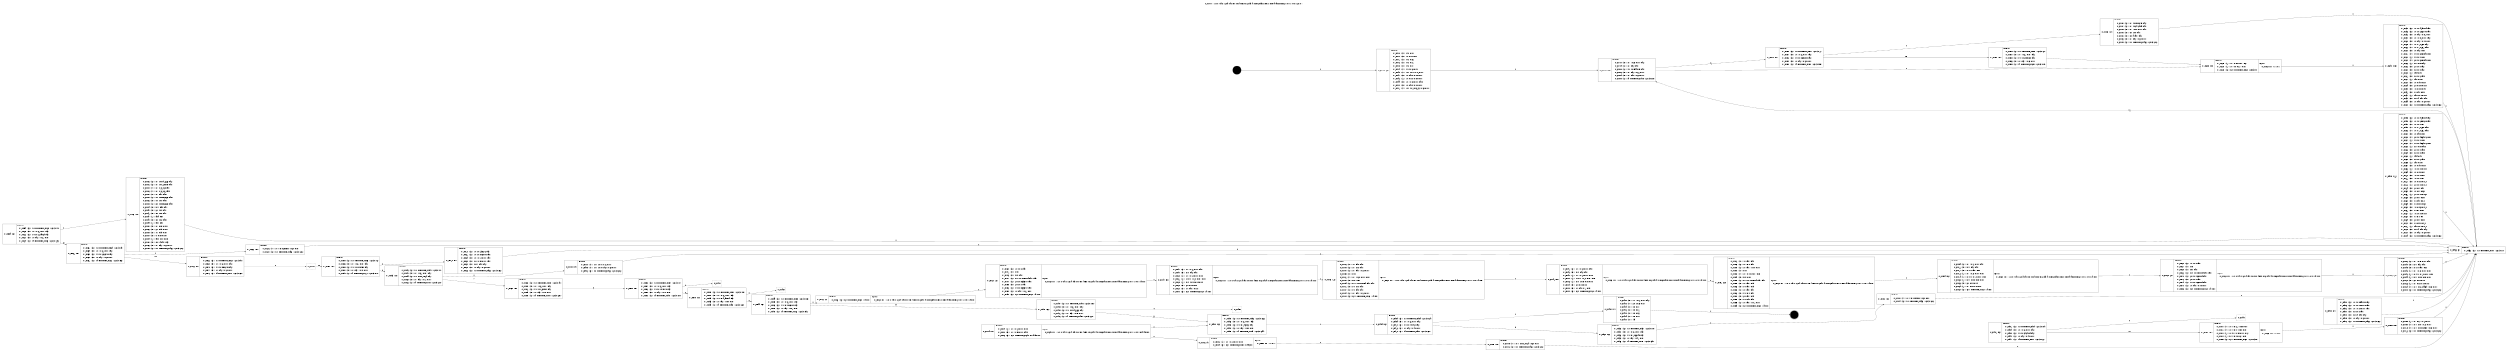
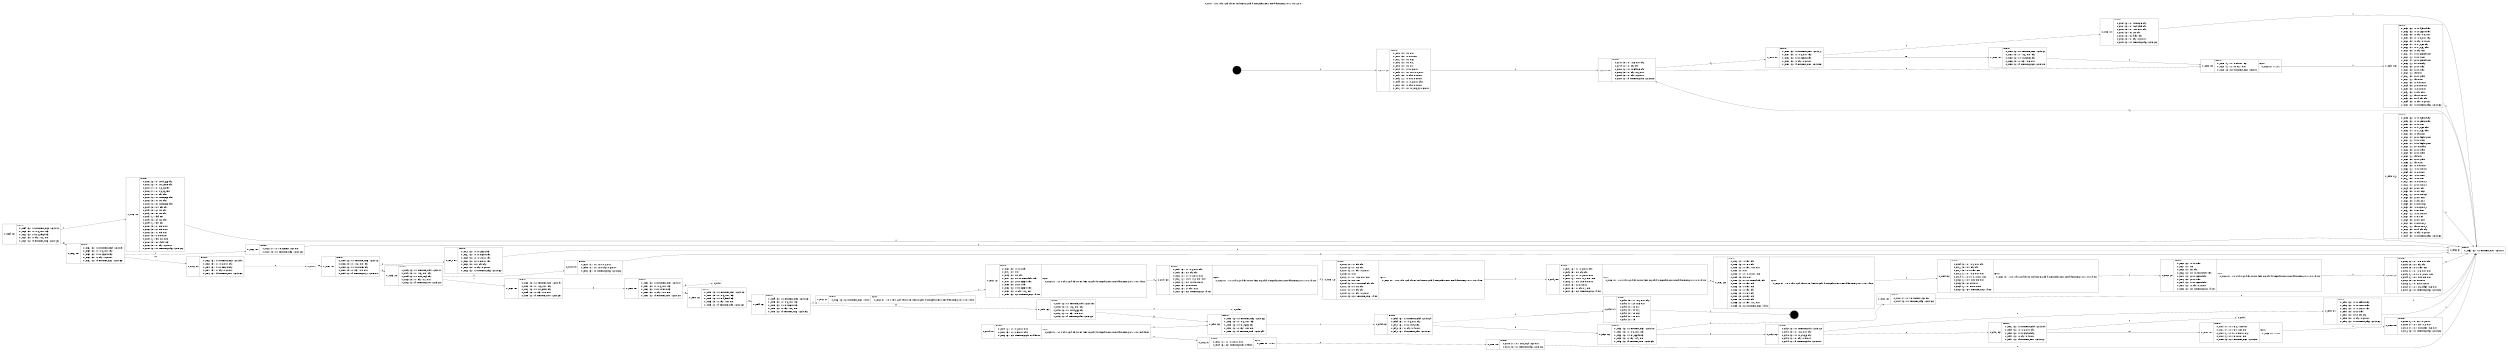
(781, 290) -> none
none -> (1794, 335)
